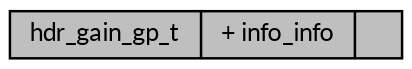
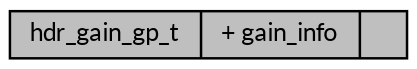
(278, 34) -> (280, 34)
